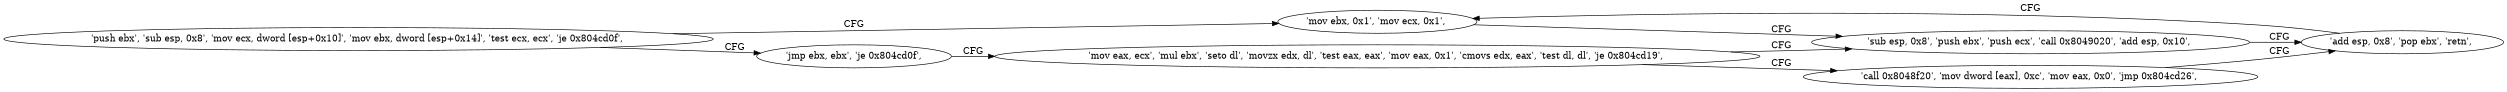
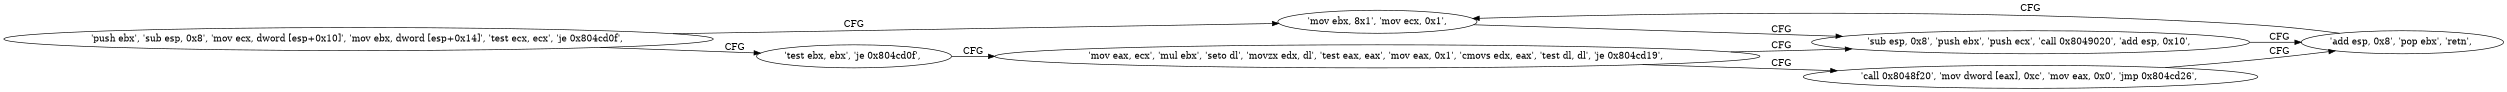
(1377, 22) -> (1377, 22)
(854, 56) -> (854, 56)
